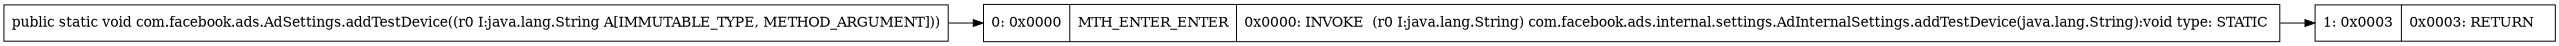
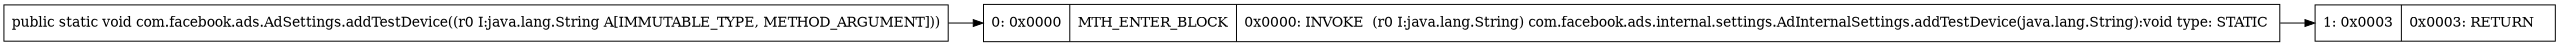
(1153, 23) -> (1153, 23)
